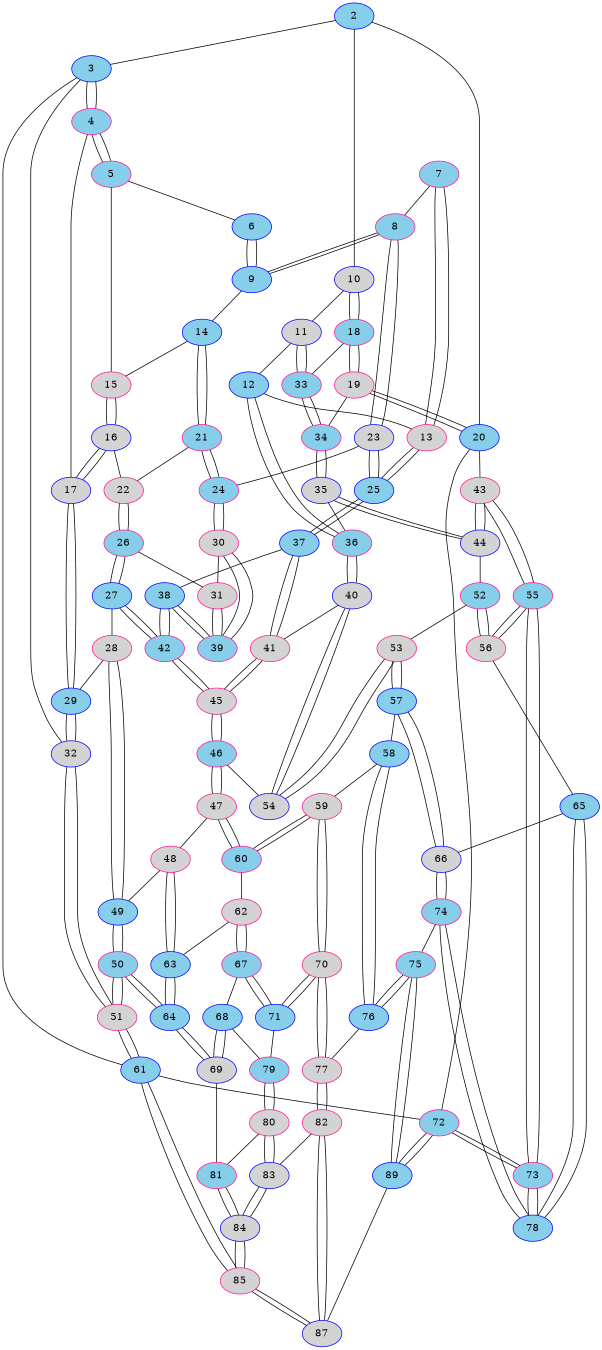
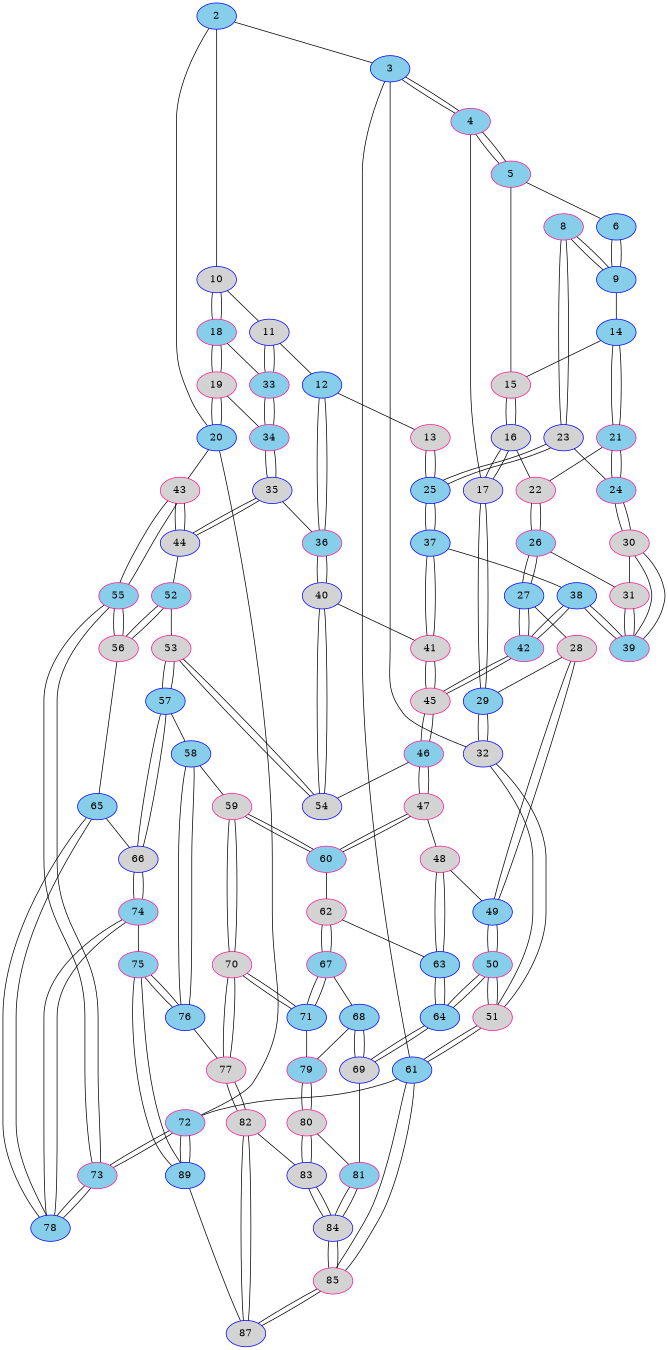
(439, 174) -> none
